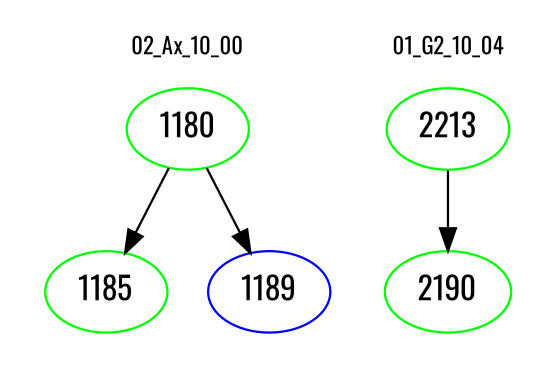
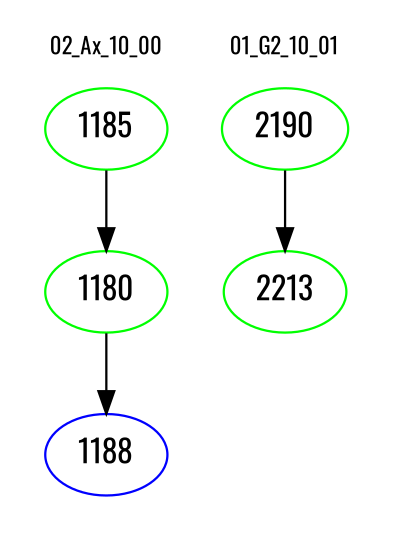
(448, 49) -> (285, 49)
(448, 199) -> (285, 199)
(152, 200) -> (106, 199)
(269, 292) -> (106, 455)
